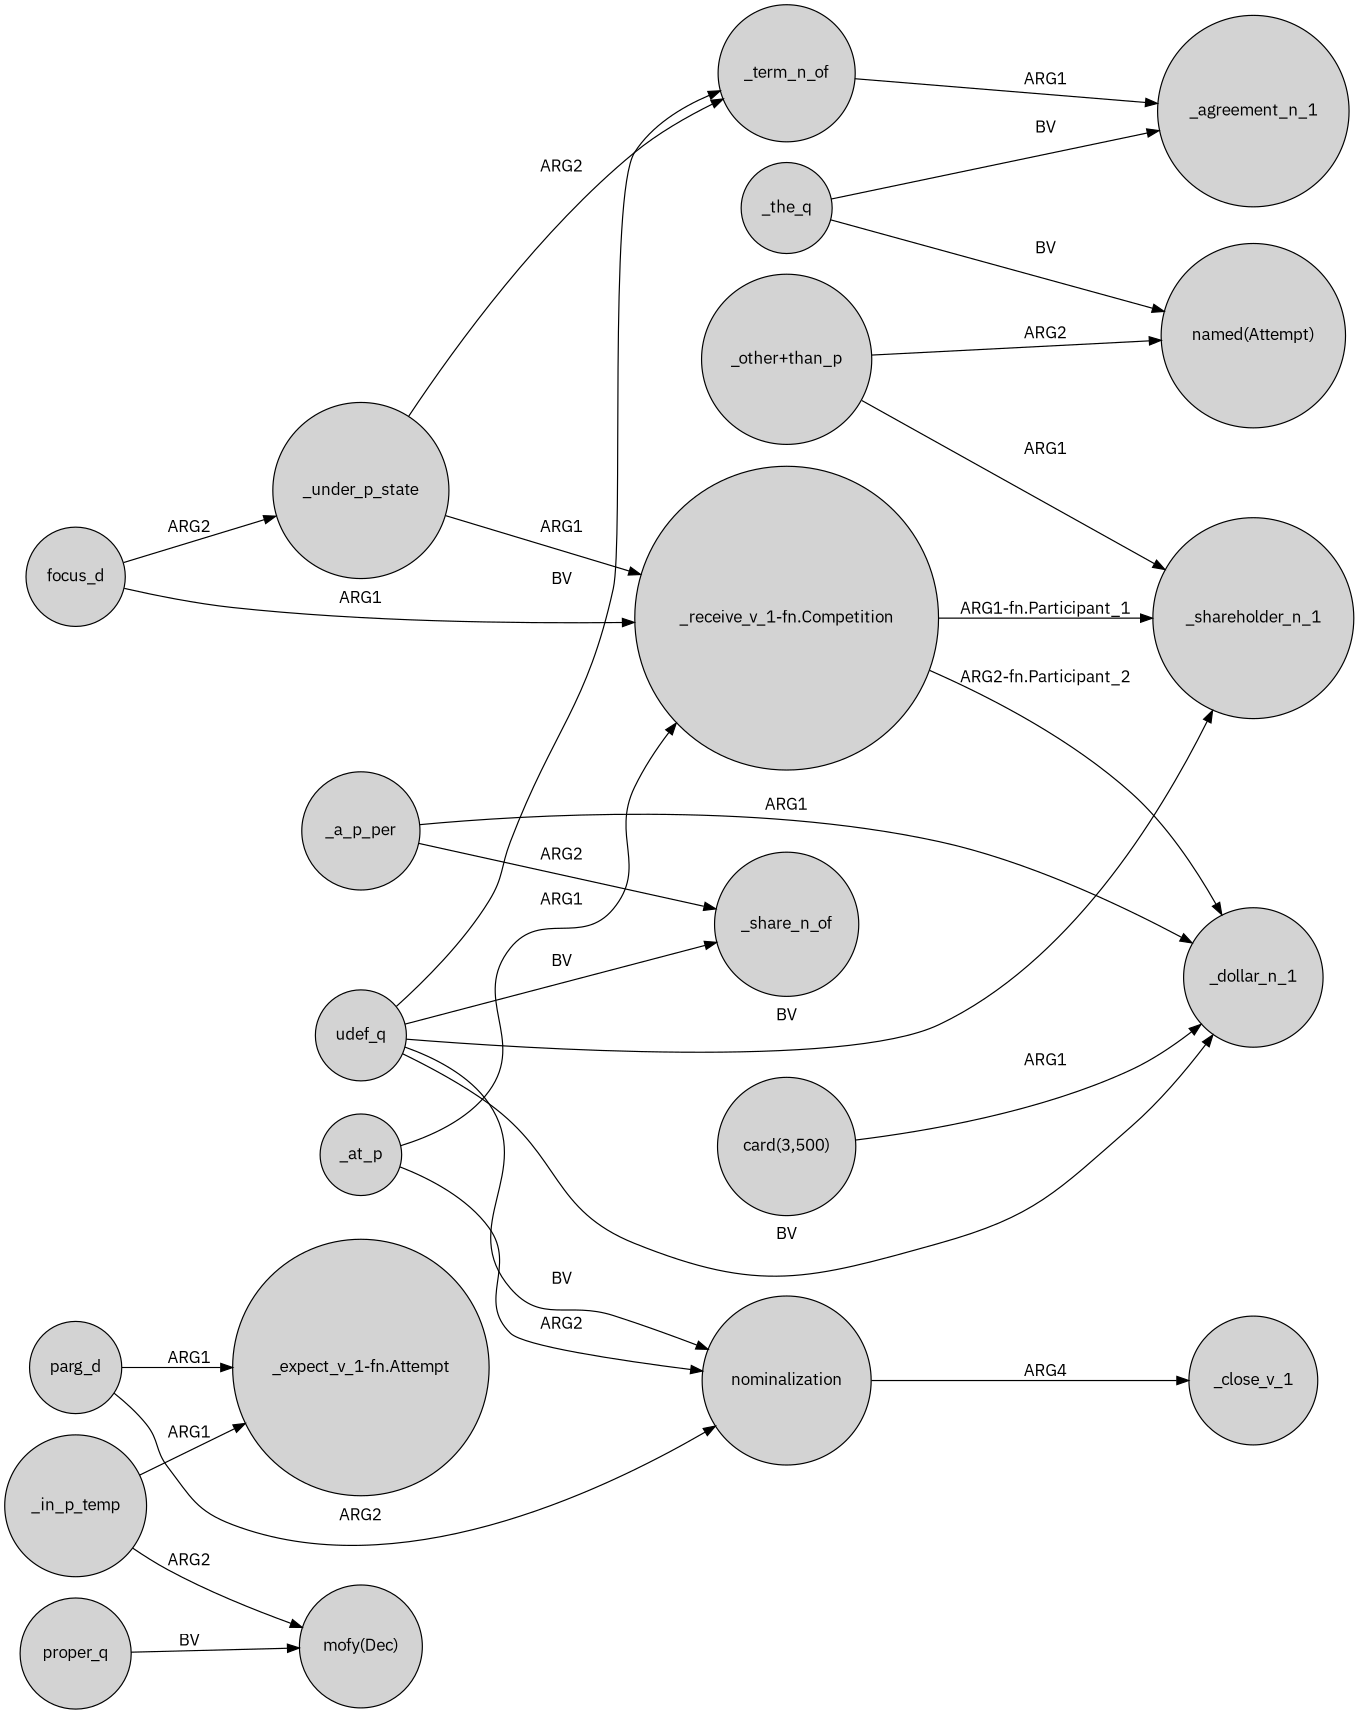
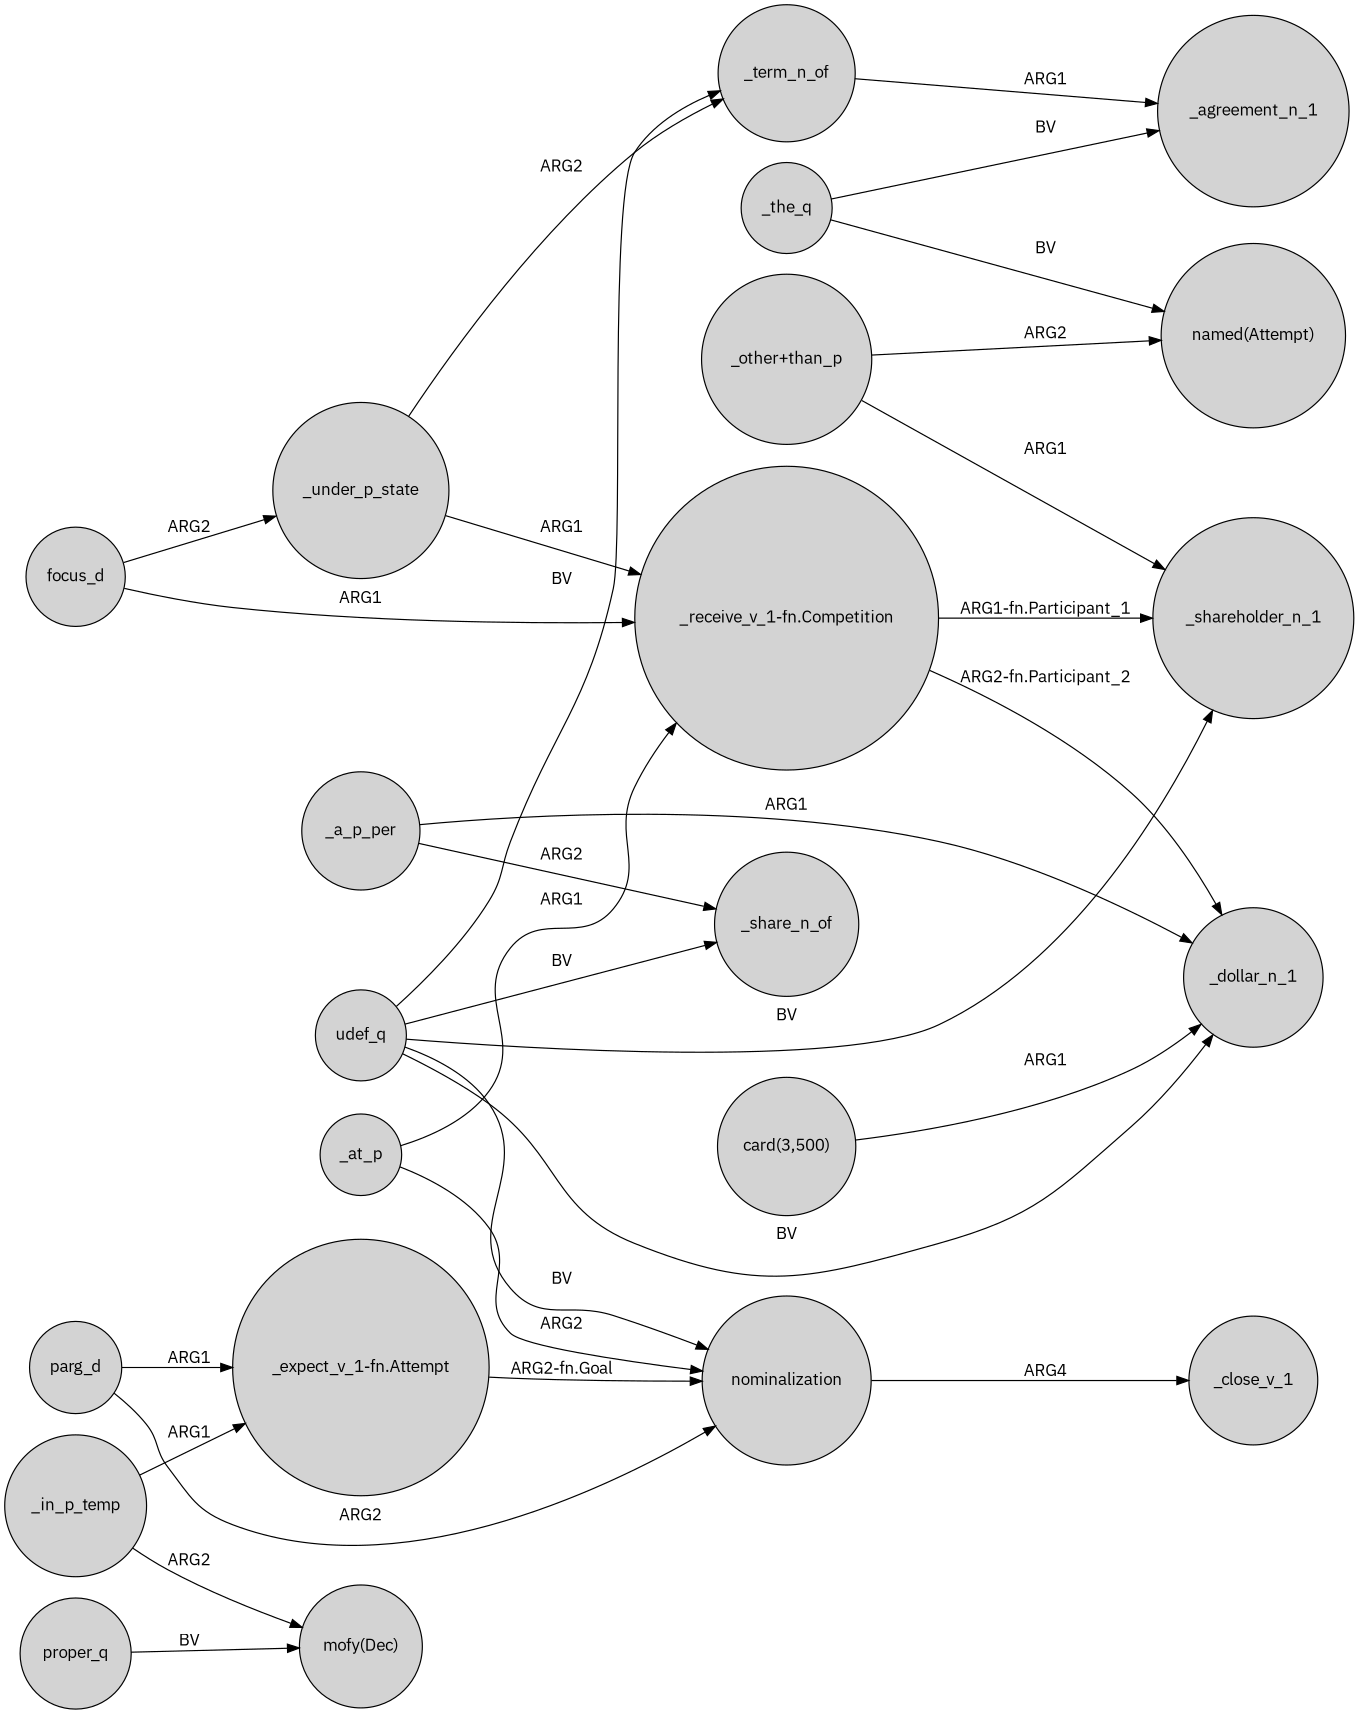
none -> (590, 1380)
